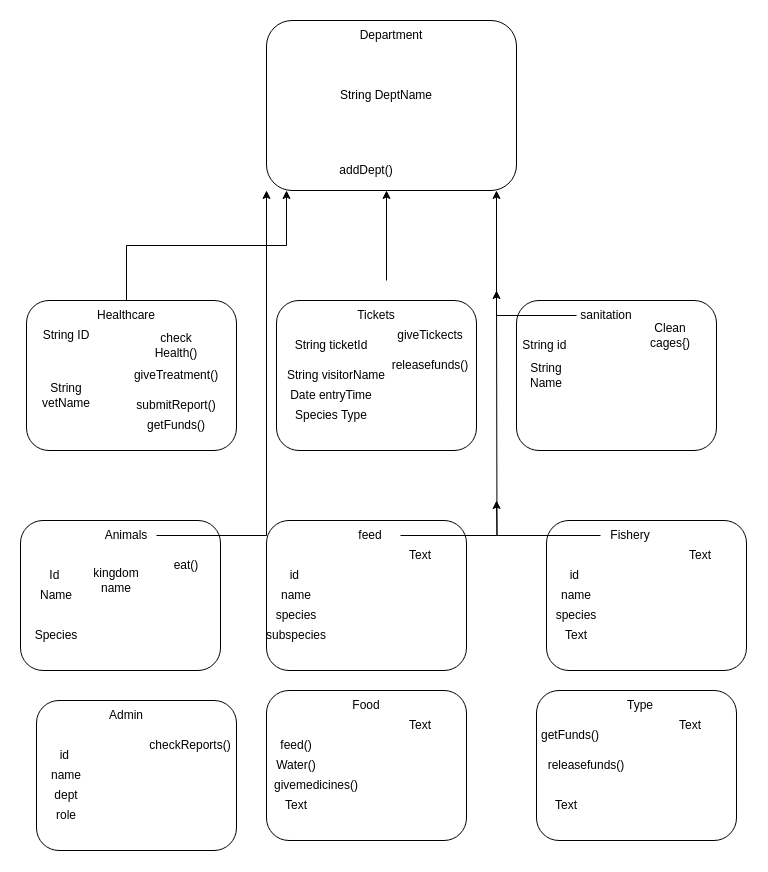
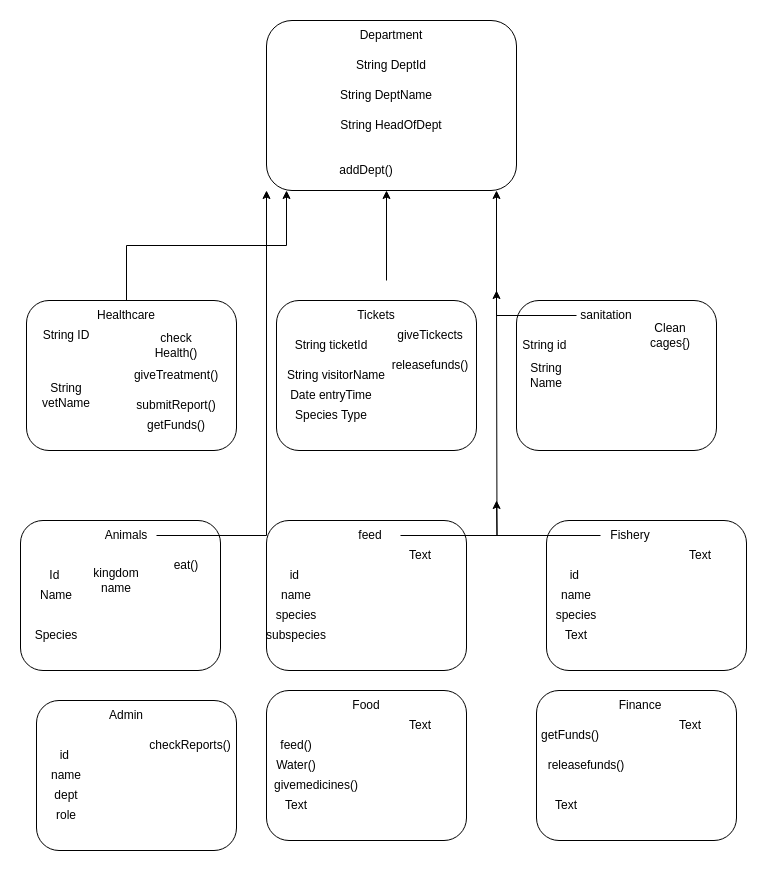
none -> (392, 66)
none -> (392, 126)
(641, 706) -> (641, 706)
